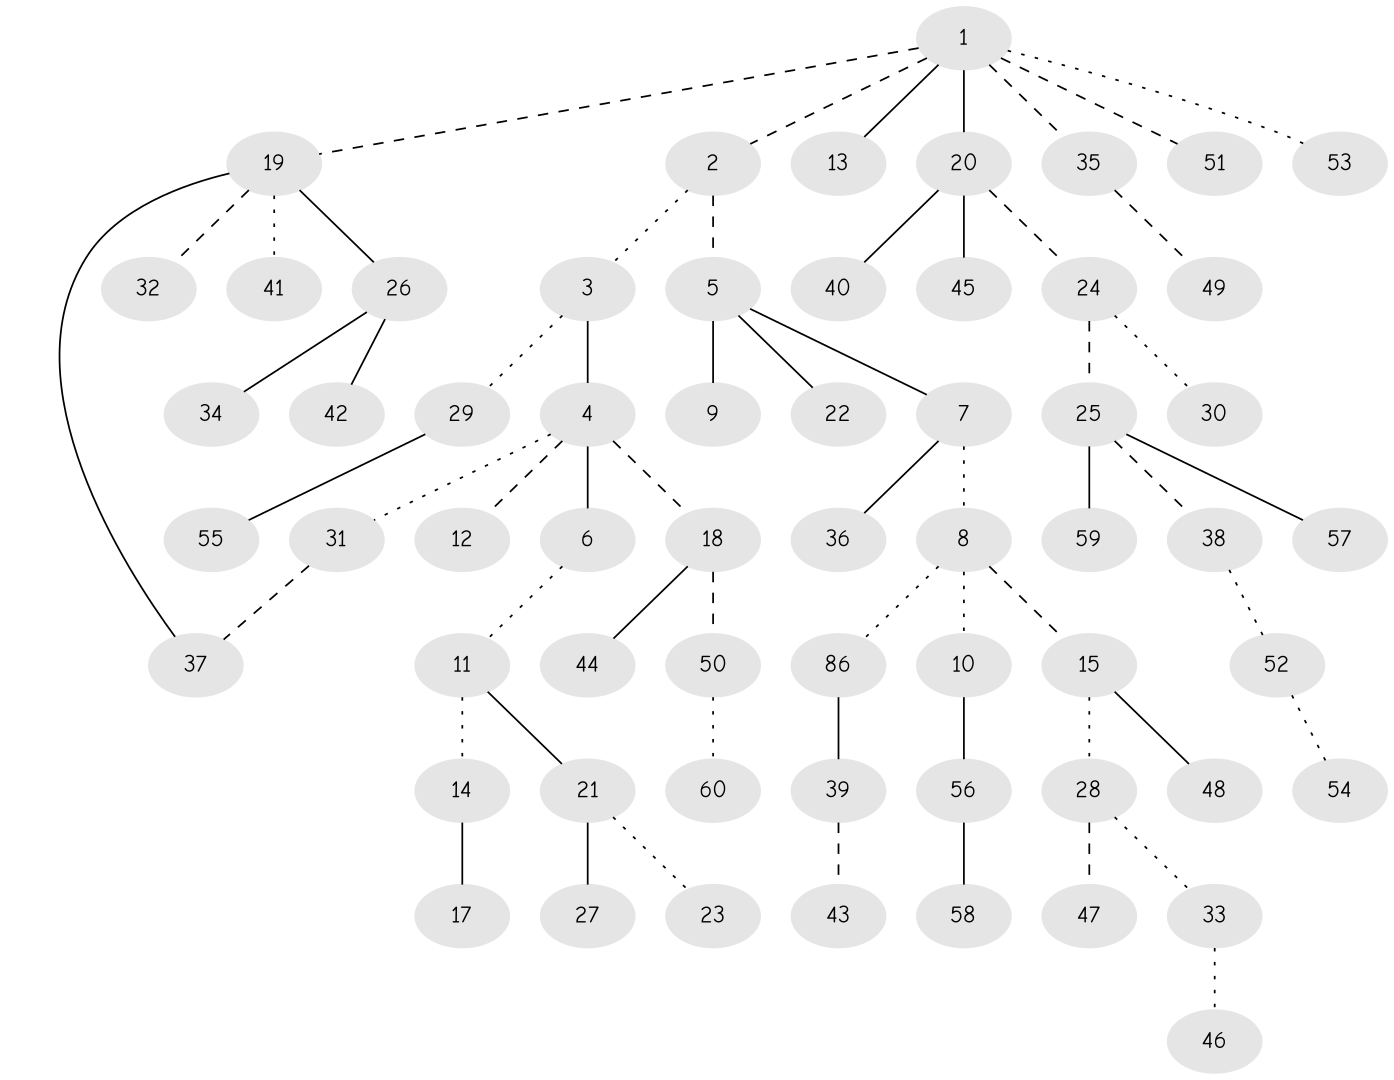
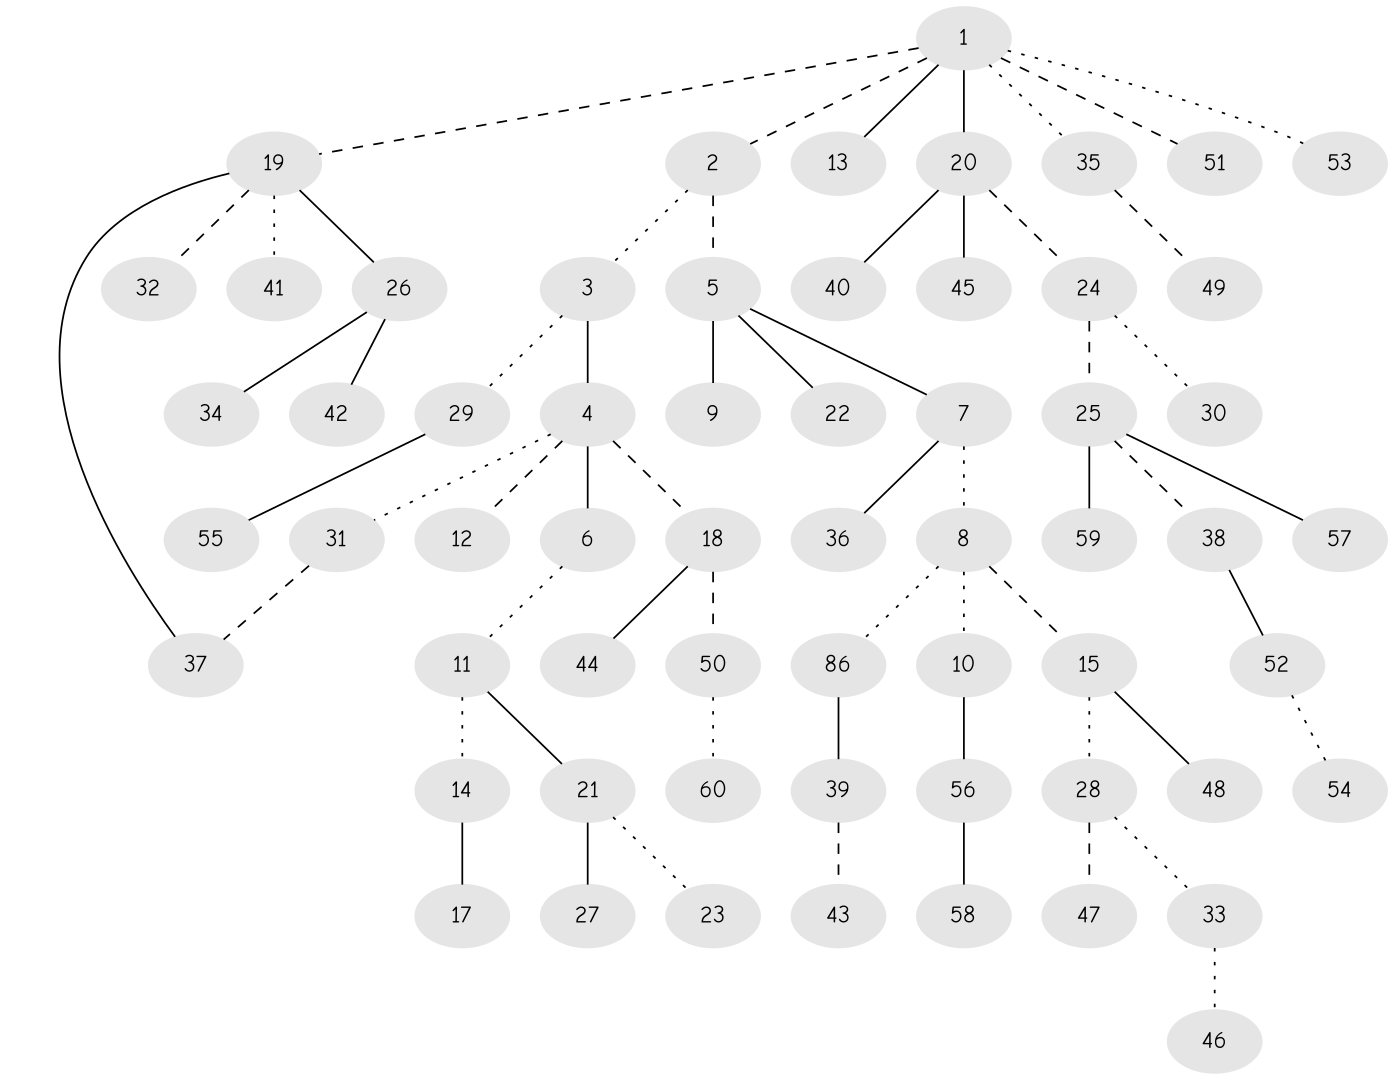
(1026, 101) -> (1026, 101)
(1246, 603) -> (1246, 603)
